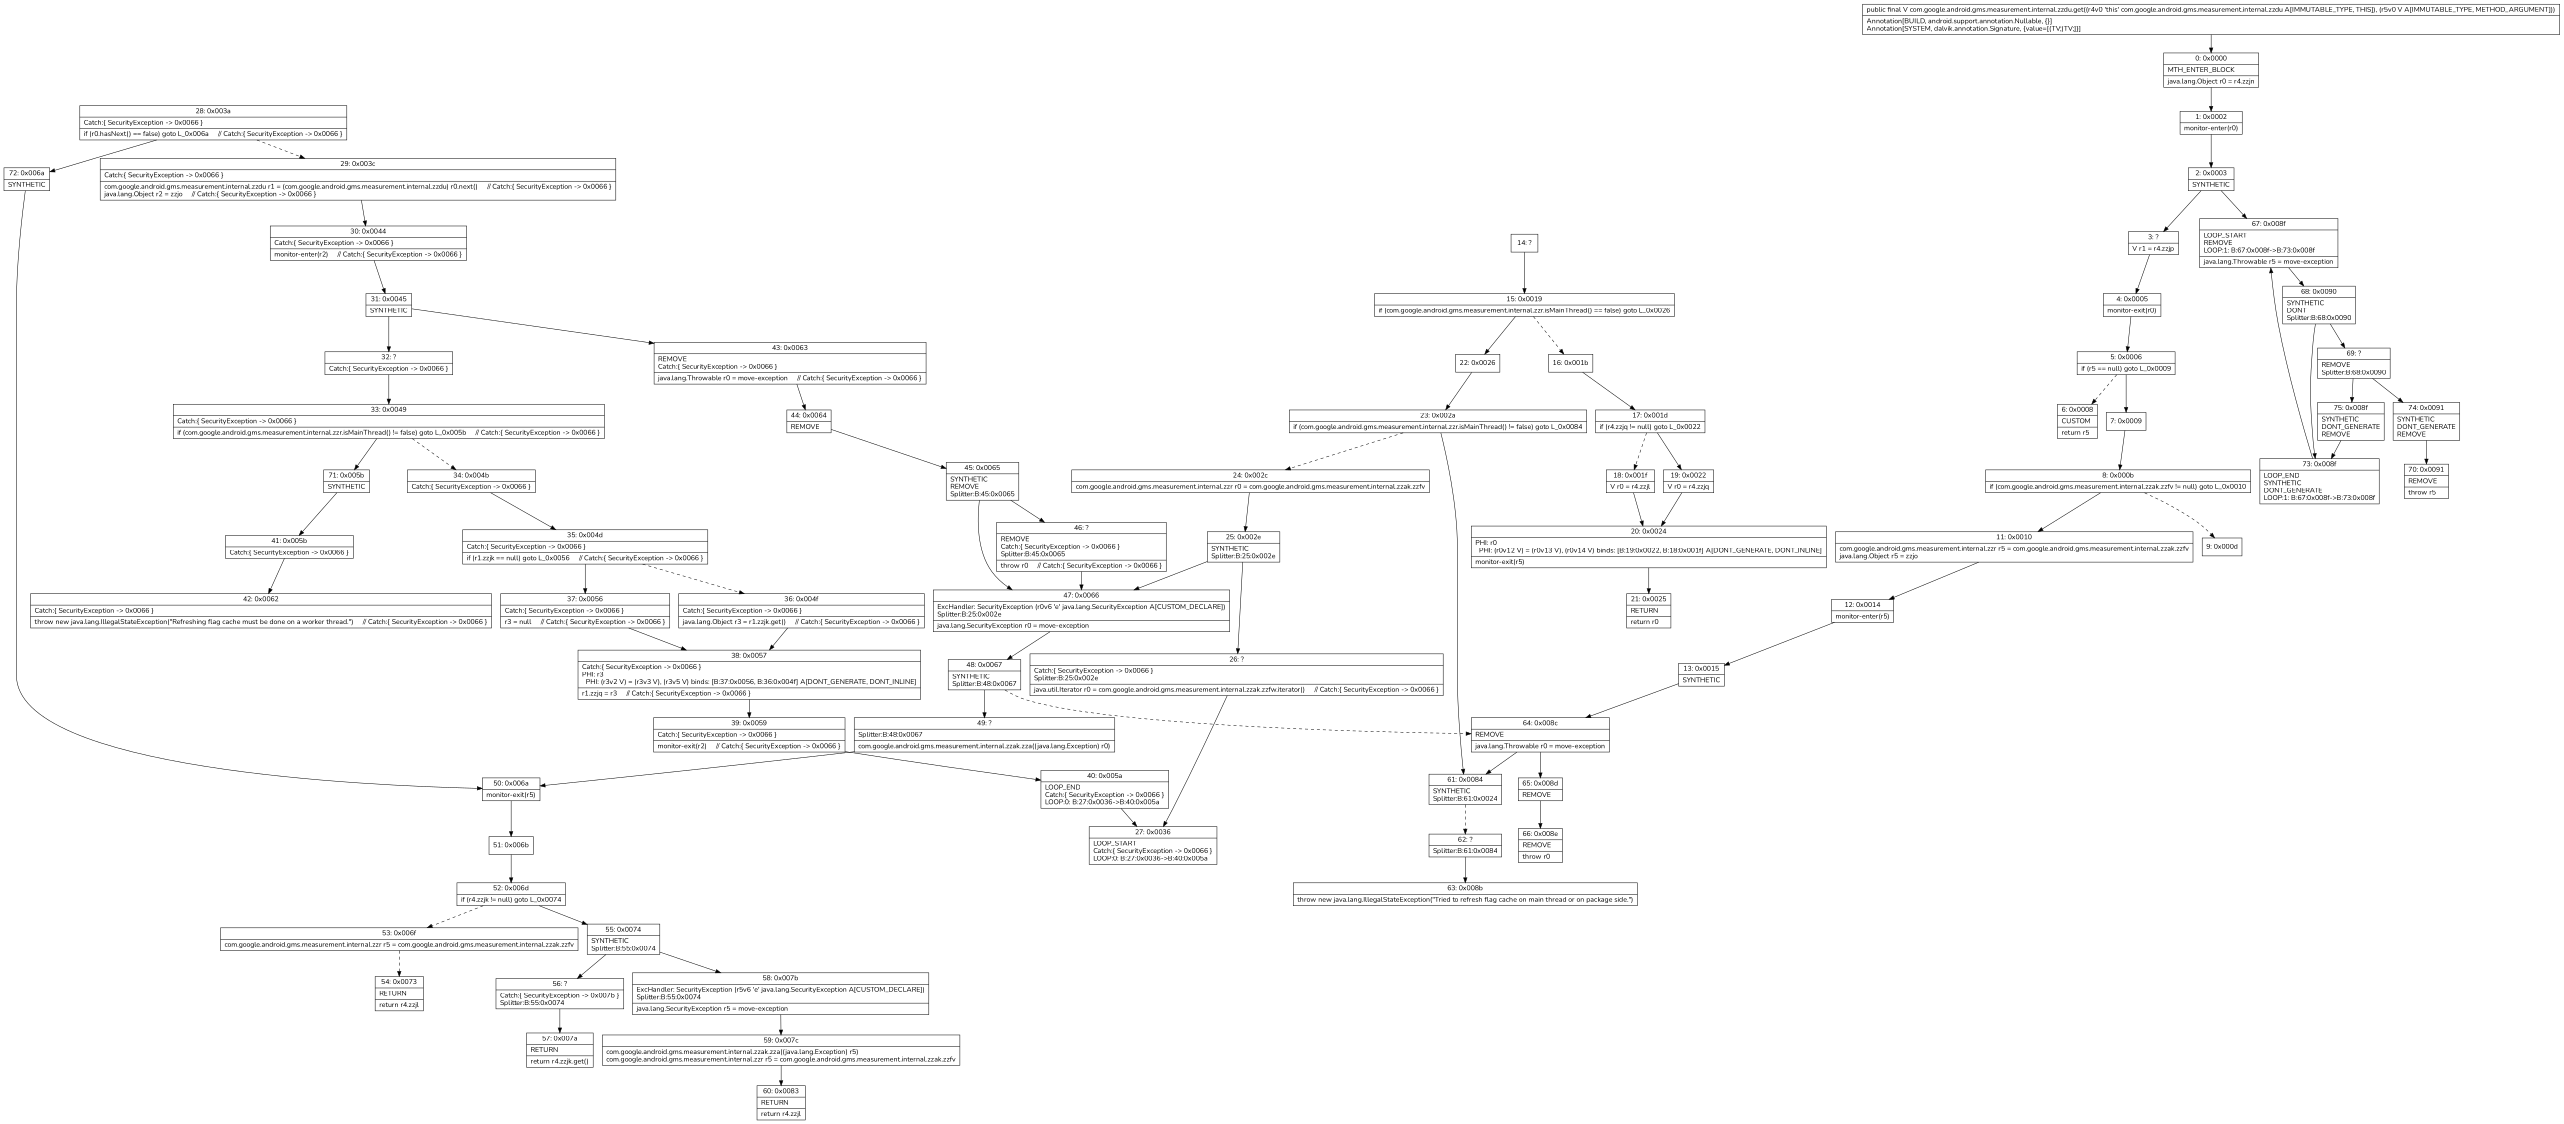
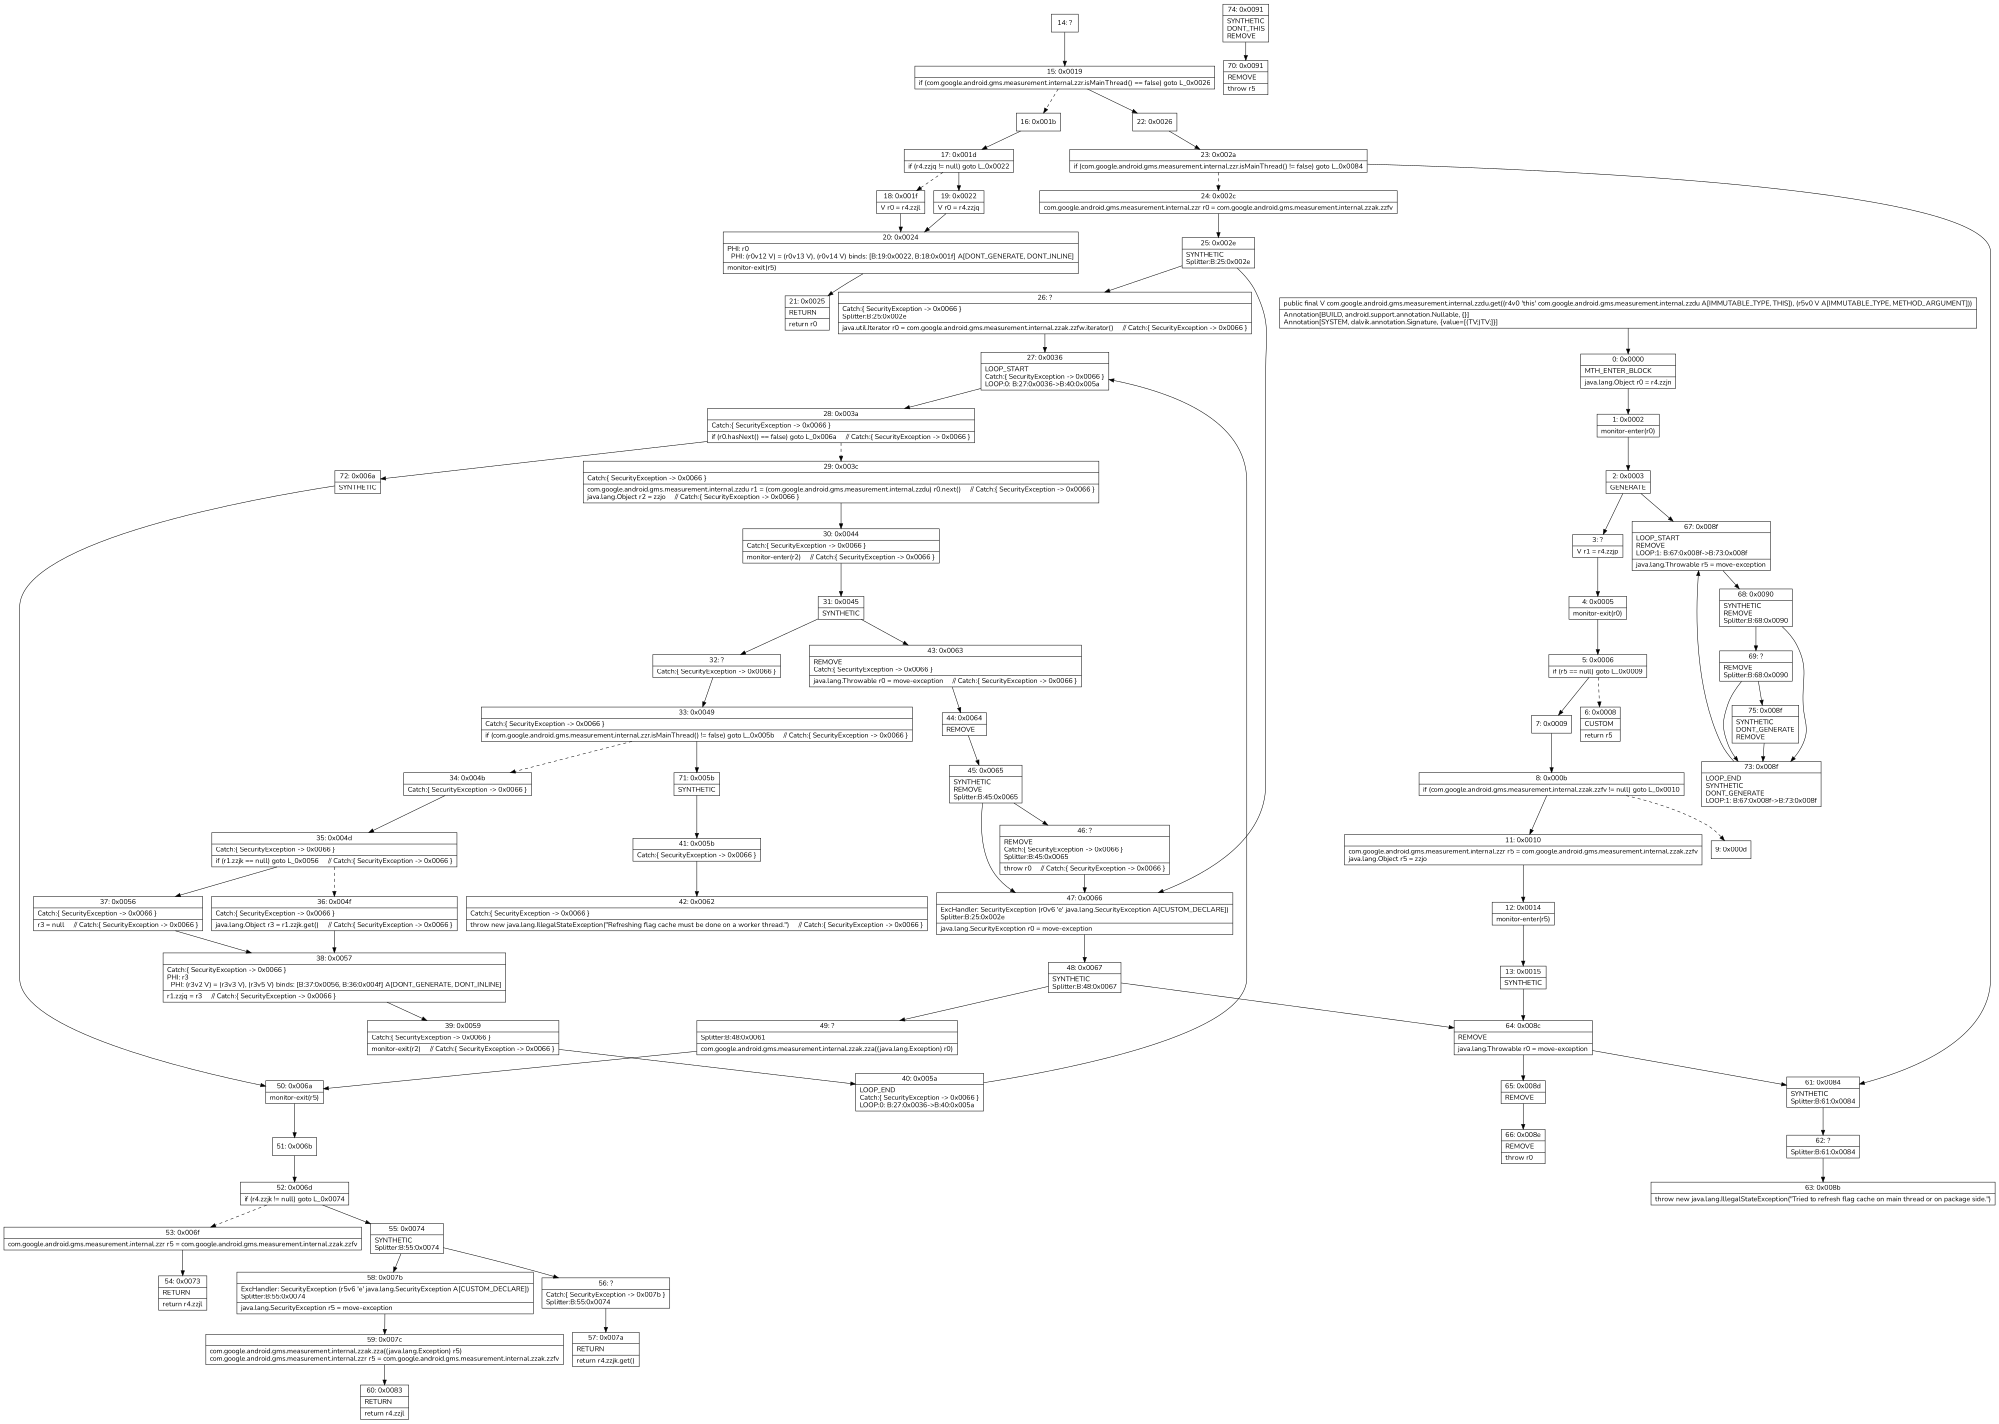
(2211, 185) -> (1628, 488)
(2297, 311) -> (1738, 613)
(2386, 389) -> (1724, 718)
none -> (945, 398)
(2426, 427) -> (1246, 29)
(1234, 725) -> (1285, 1005)
(891, 735) -> (733, 1037)
(1465, 799) -> (1823, 1101)
(1465, 817) -> (1823, 1119)
(399, 961) -> (183, 1260)
